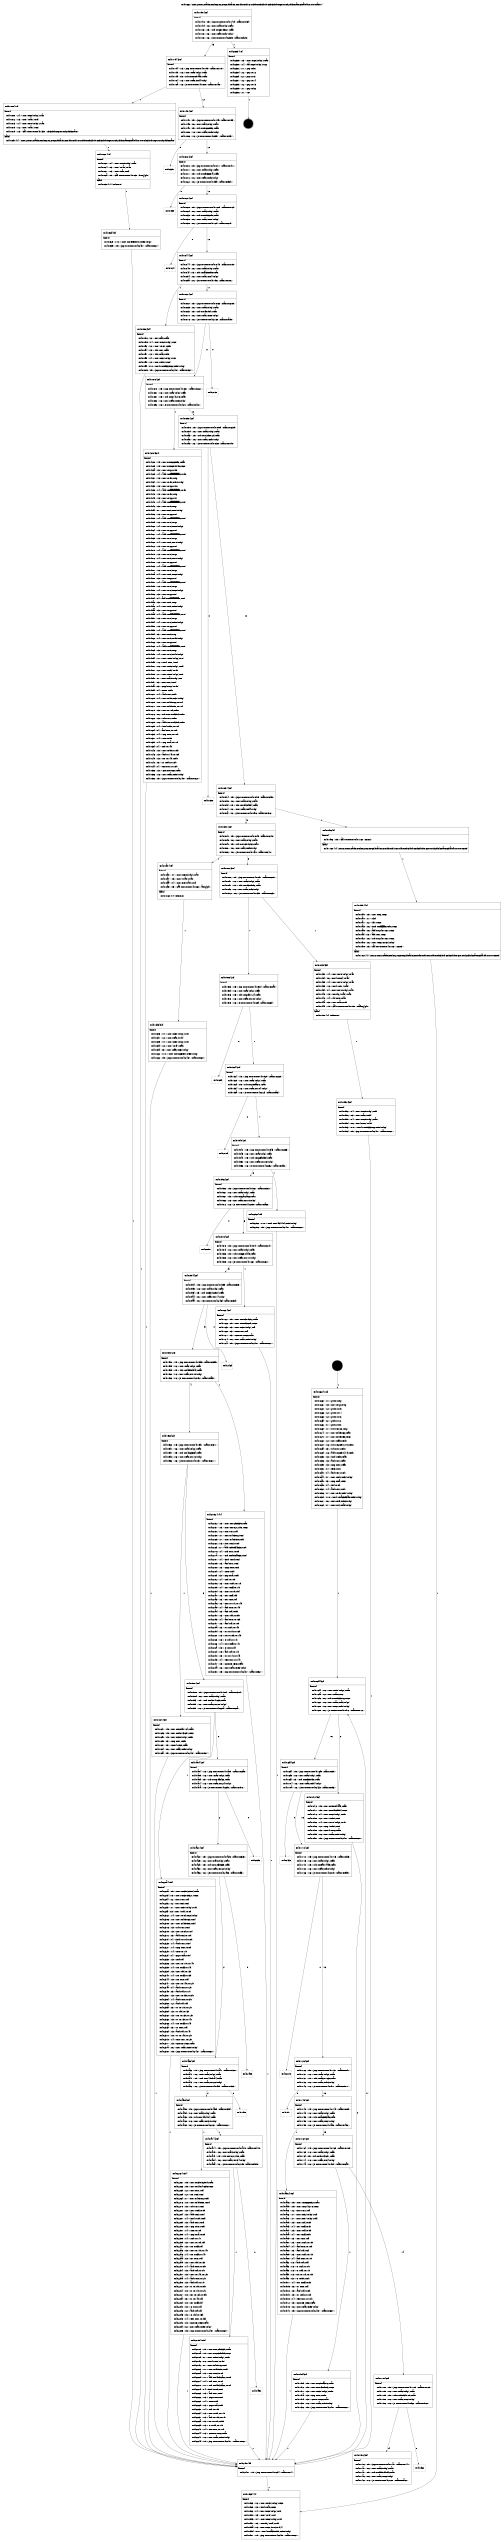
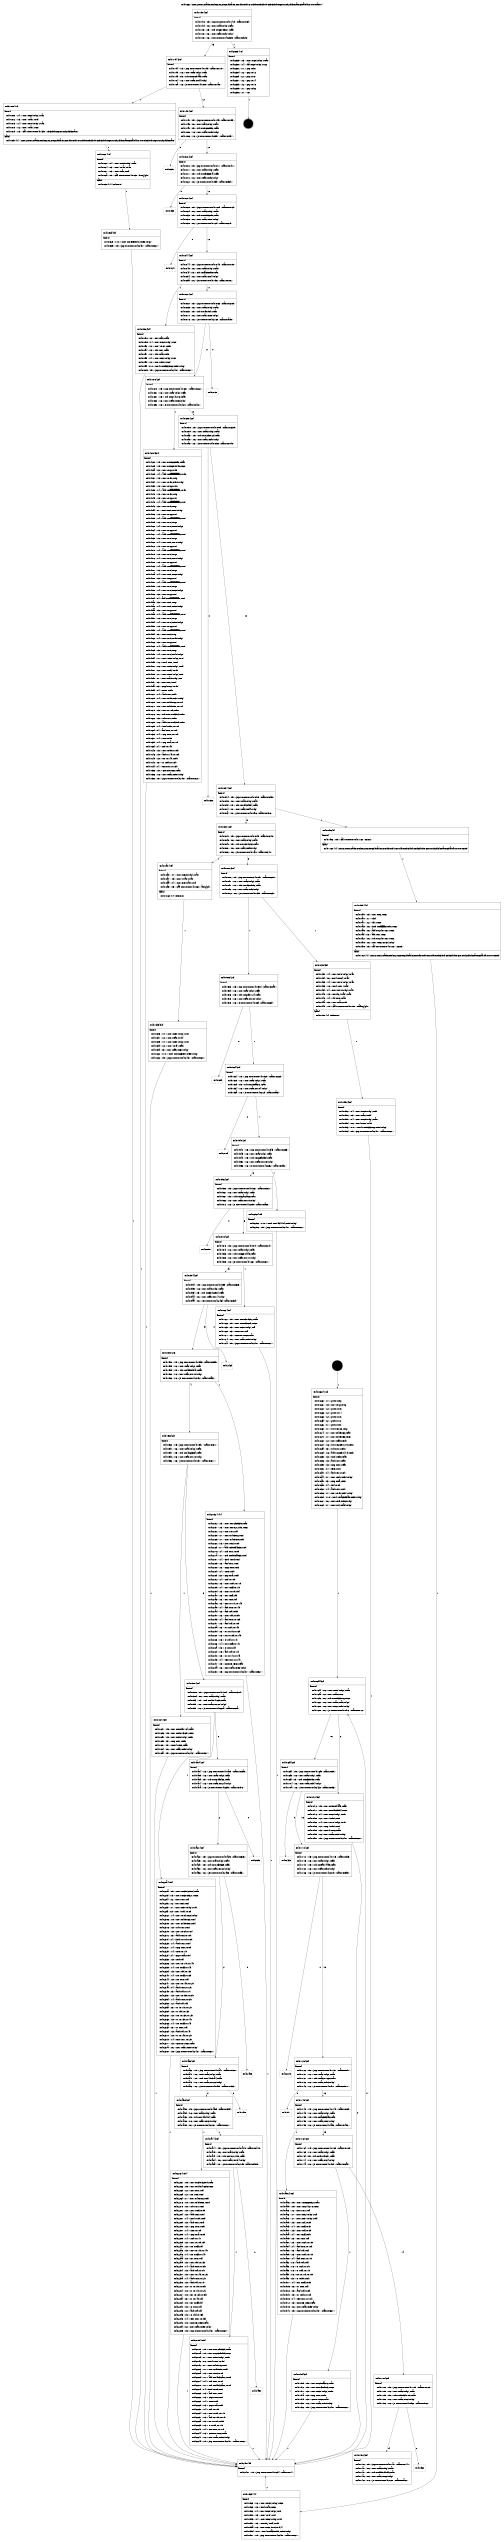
(267, 2483) -> (266, 2484)
